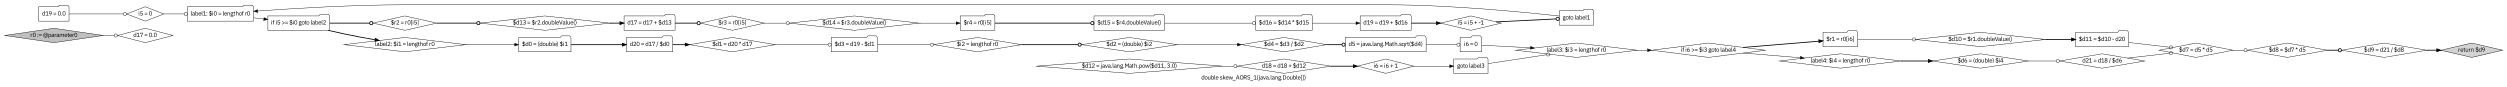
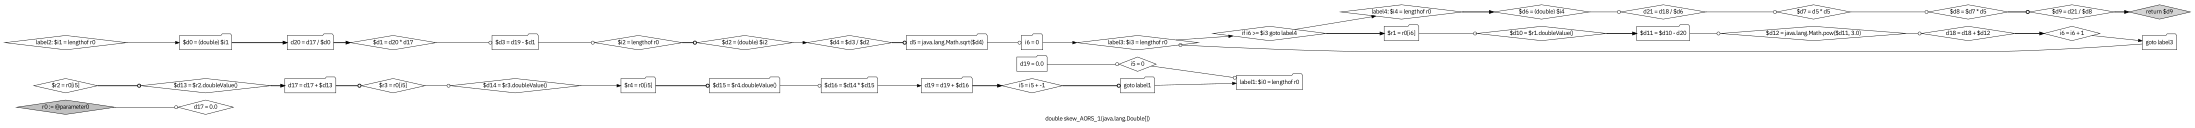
(299, 23) -> none
(2149, 45) -> (1703, 33)
